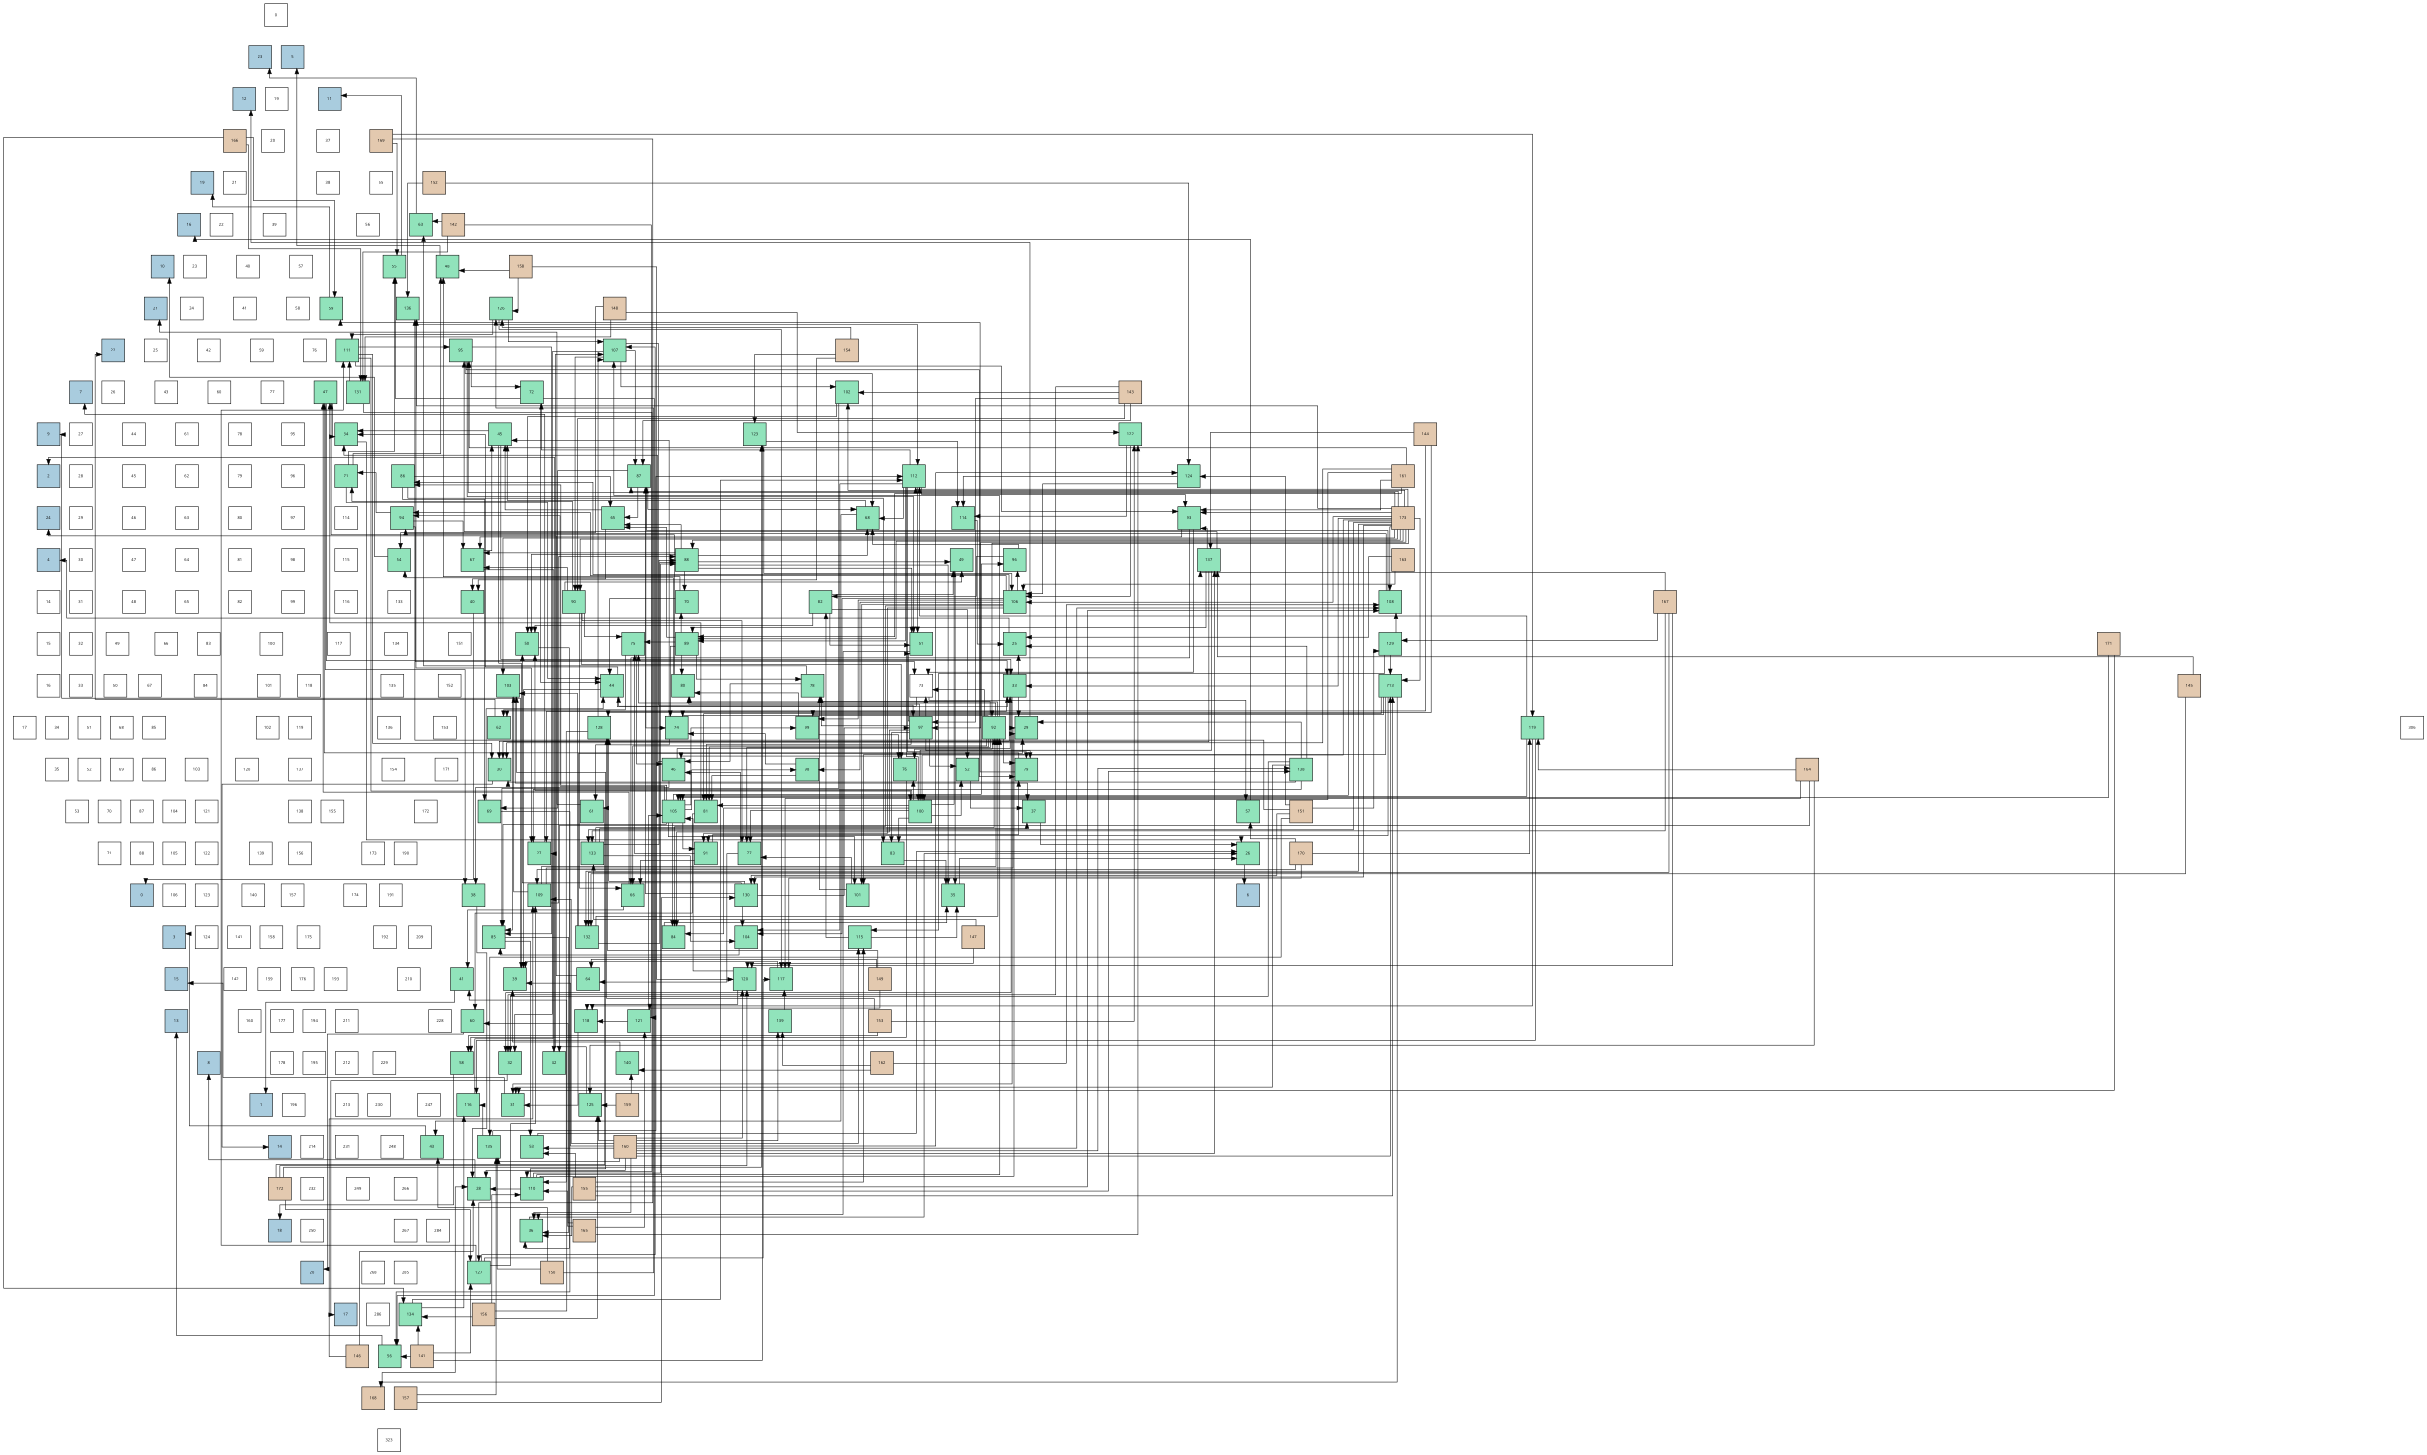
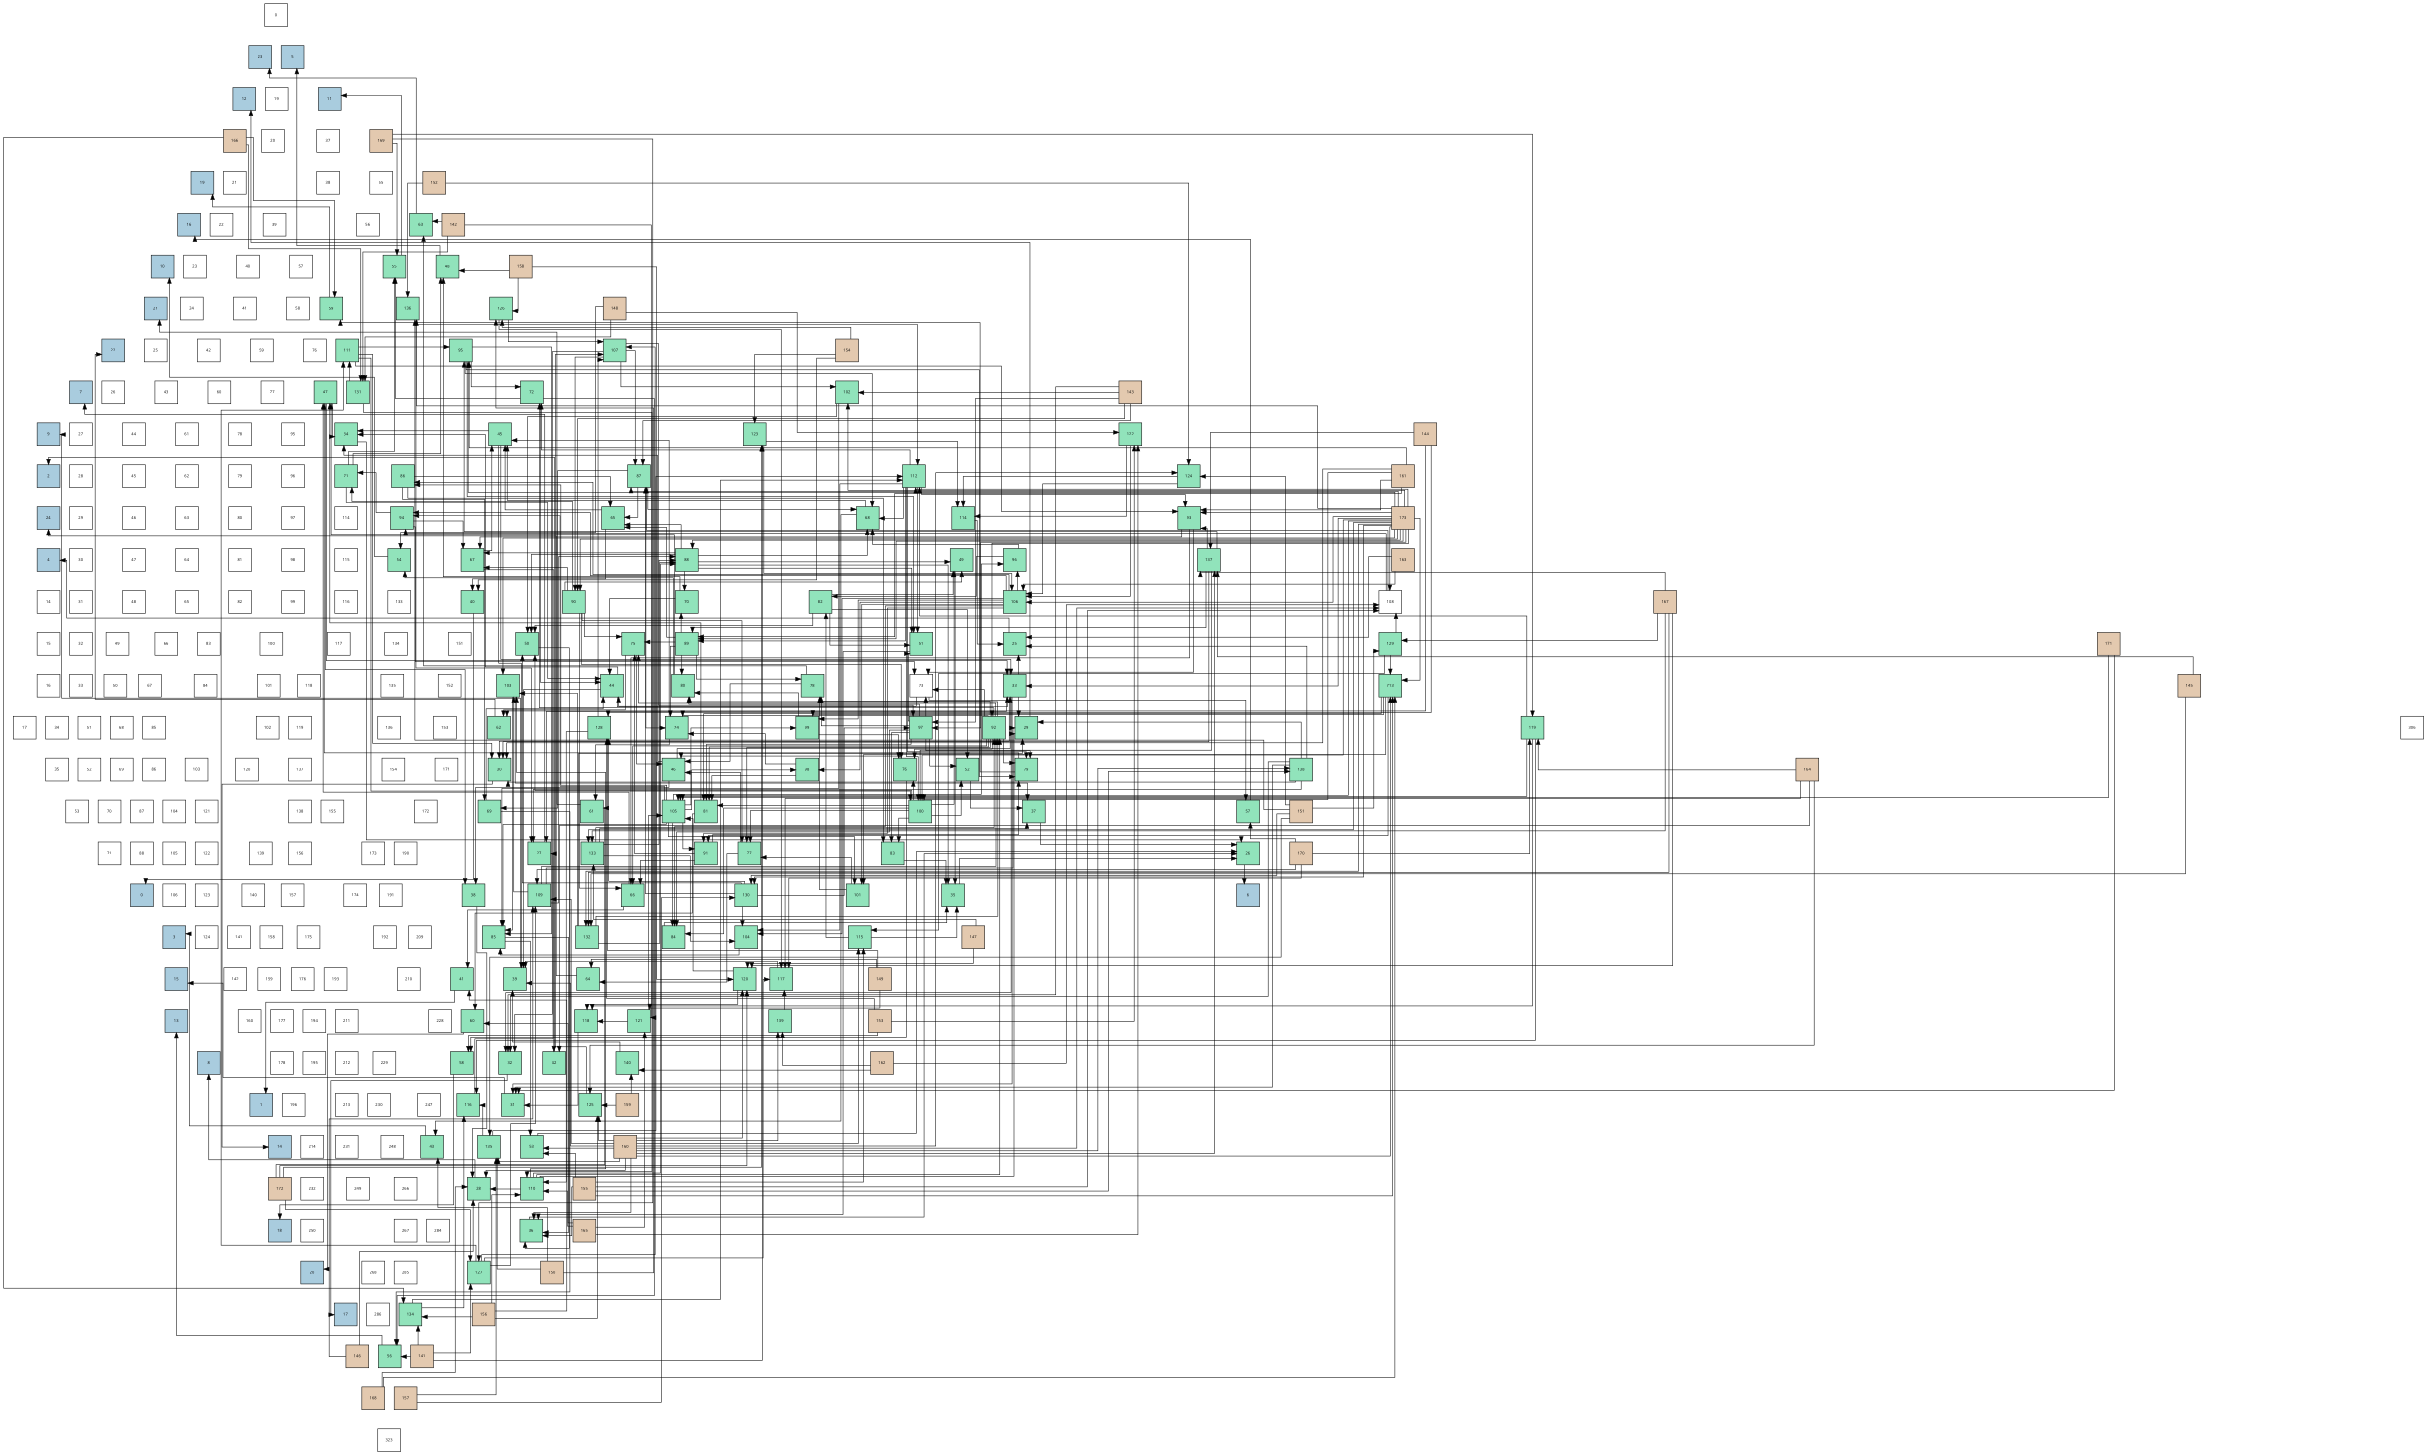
(429, 334) -> none
(853, 496) -> (621, 708)
(1390, 602) -> (1390, 602)
(1231, 1382) -> (1222, 1377)
